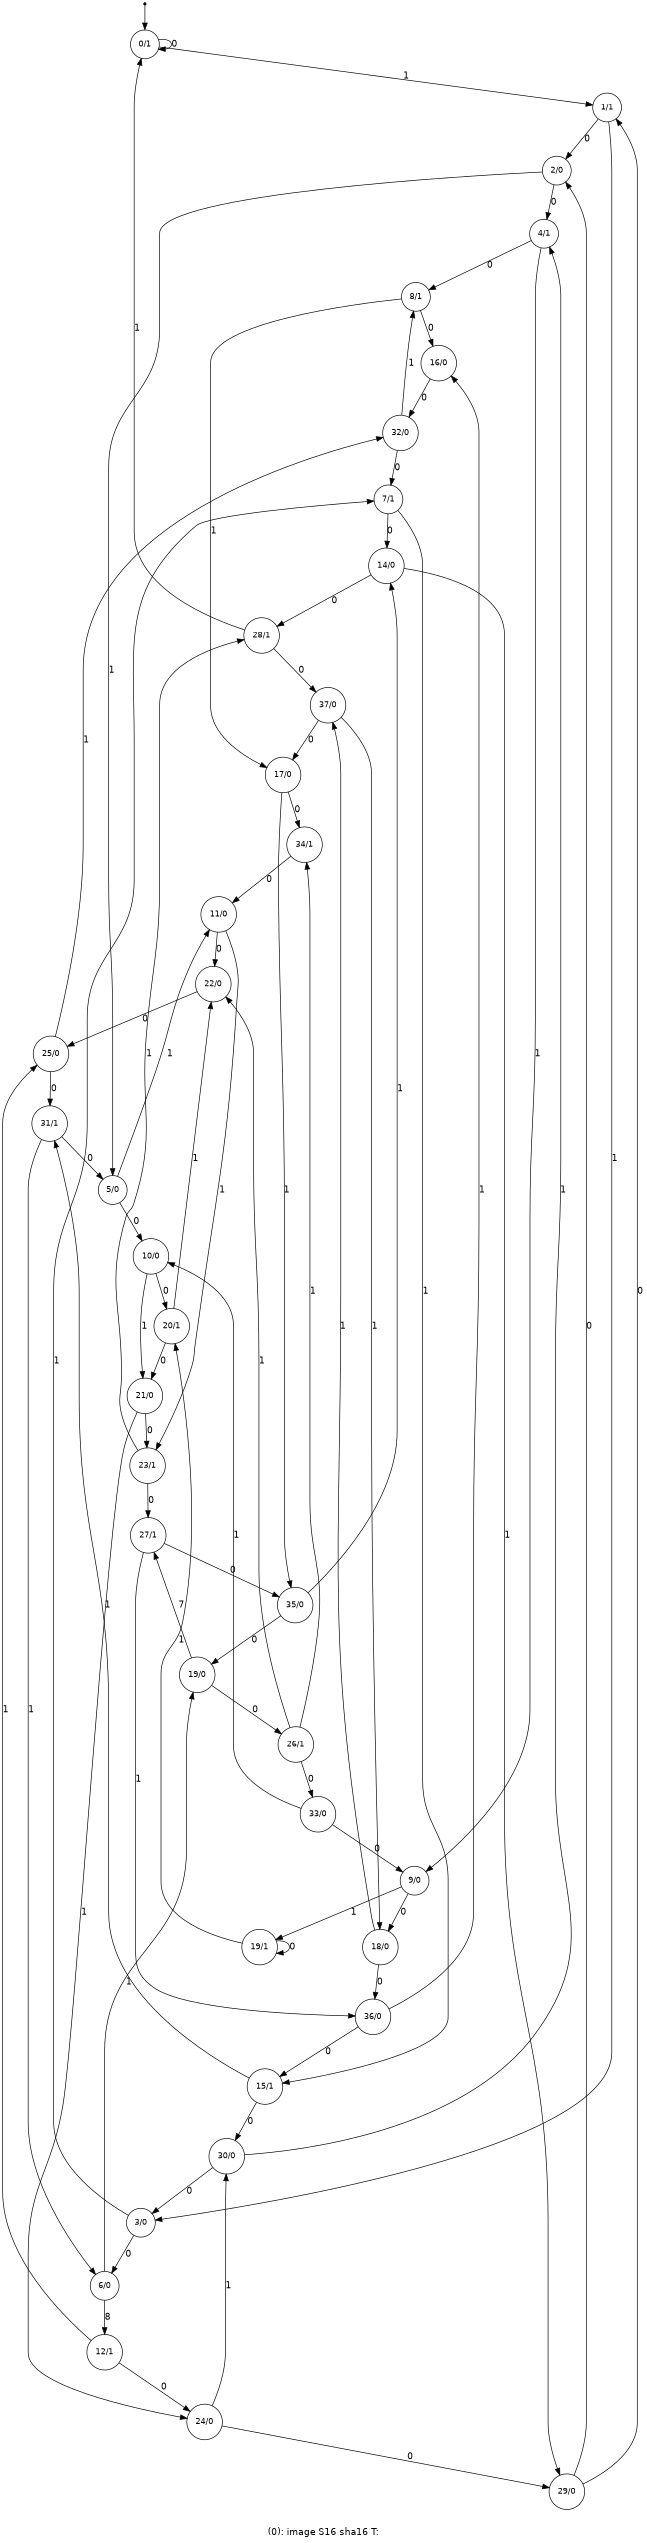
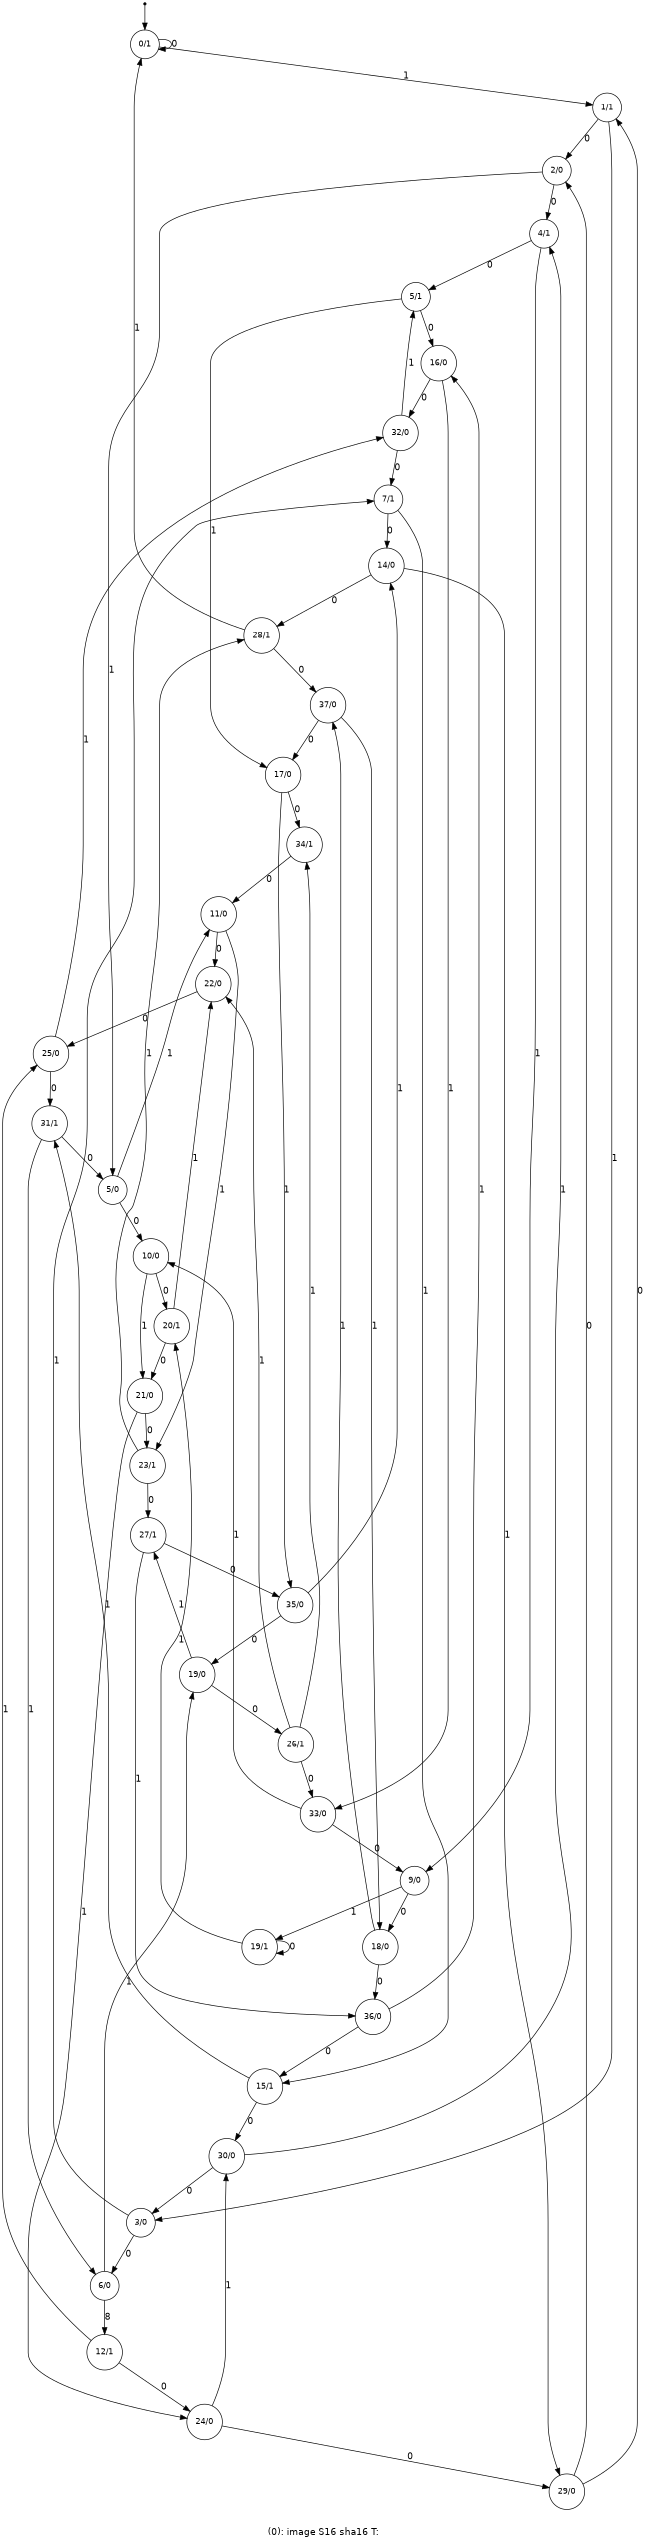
(416, 297) -> (416, 297)
none -> (448, 1122)
(182, 1605) -> (182, 1605)
